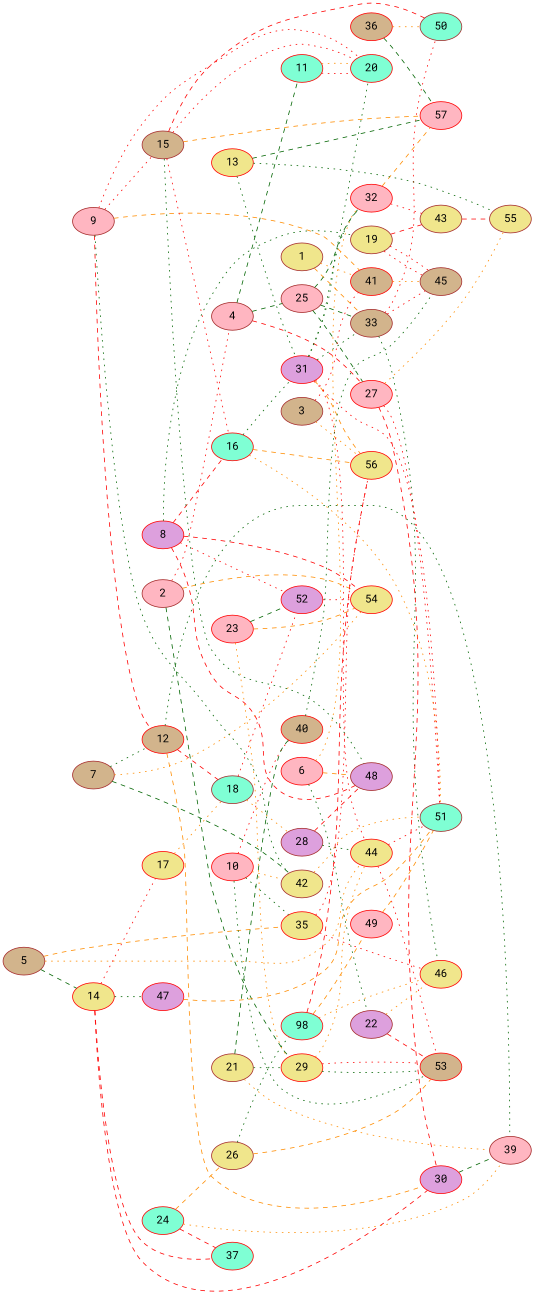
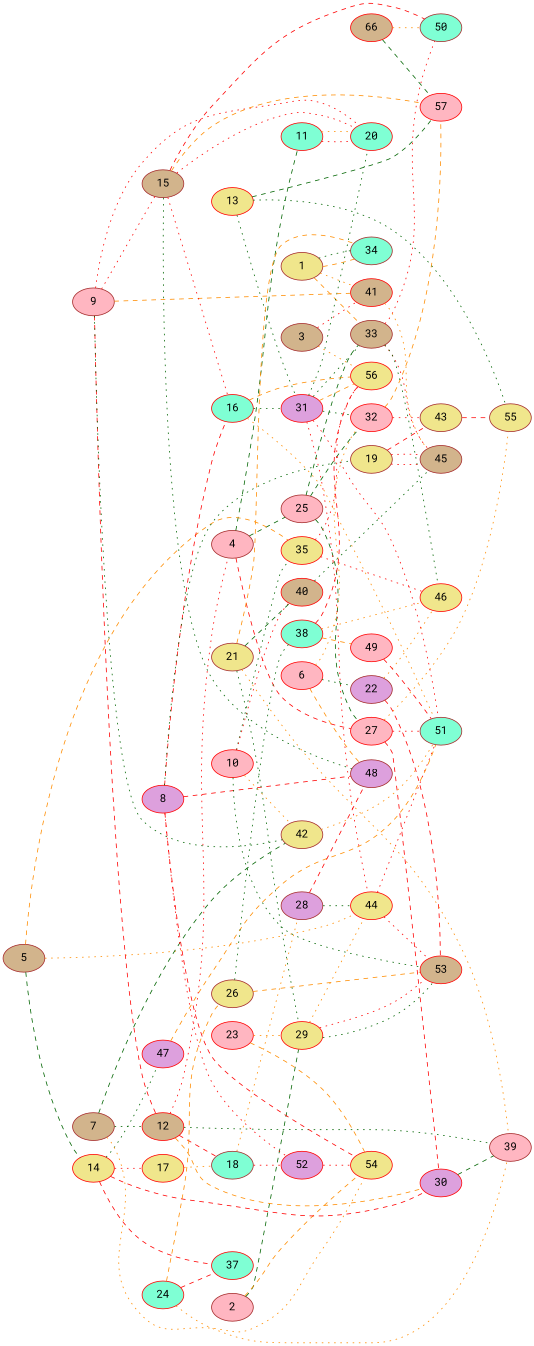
(371, 27) -> (371, 28)
none -> (371, 251)
(205, 457) -> (203, 837)
(267, 614) -> none
(405, 881) -> (407, 687)
(302, 1026) -> (302, 634)
